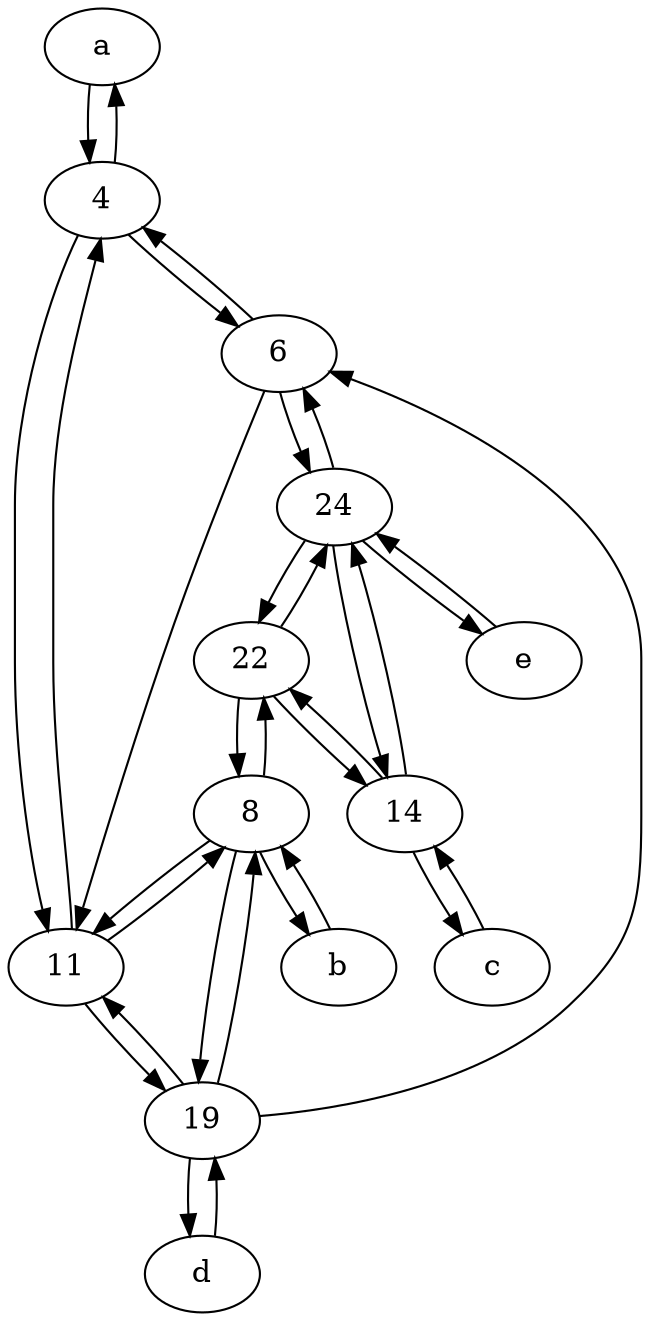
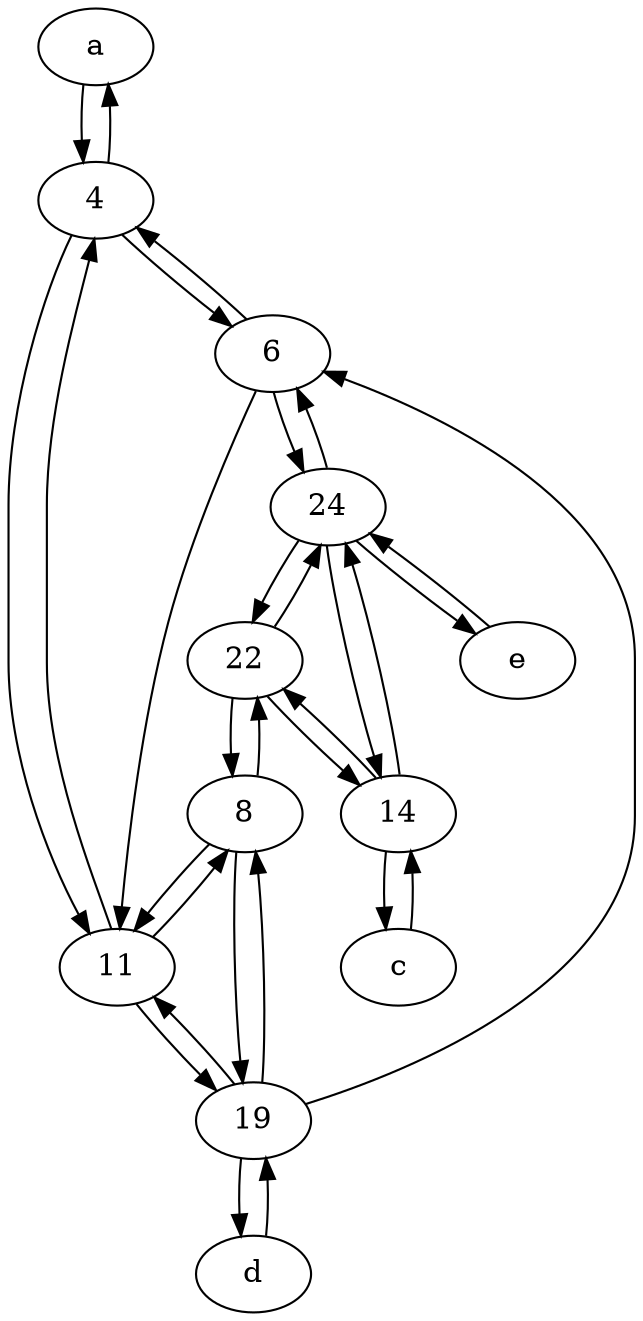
(339, 967) -> none
